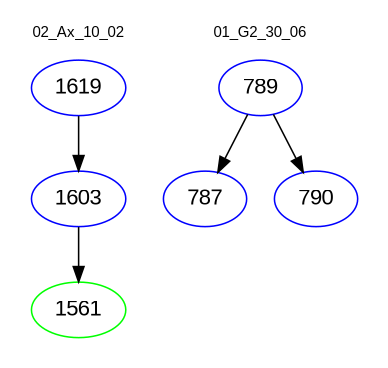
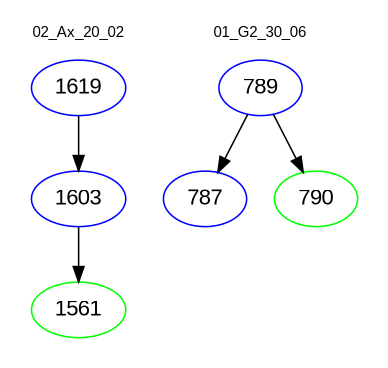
(79, 33) -> (79, 33)
(316, 199) -> (316, 199)
